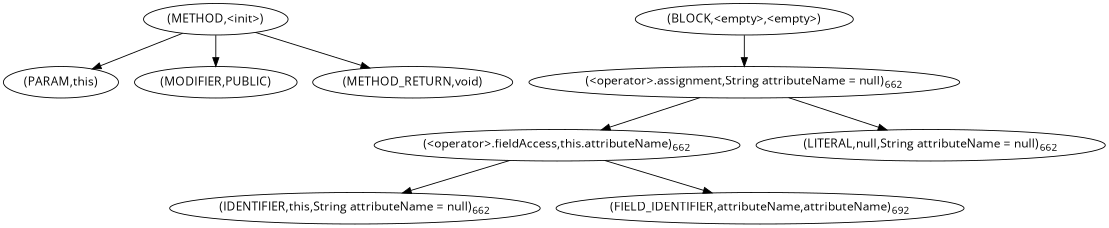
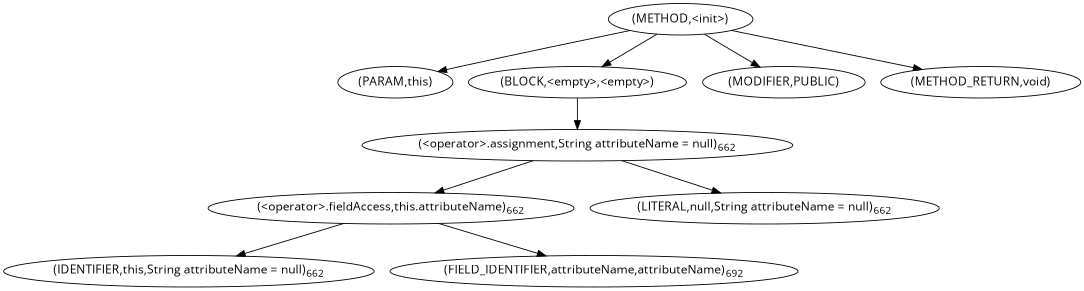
none -> (633, 48)
